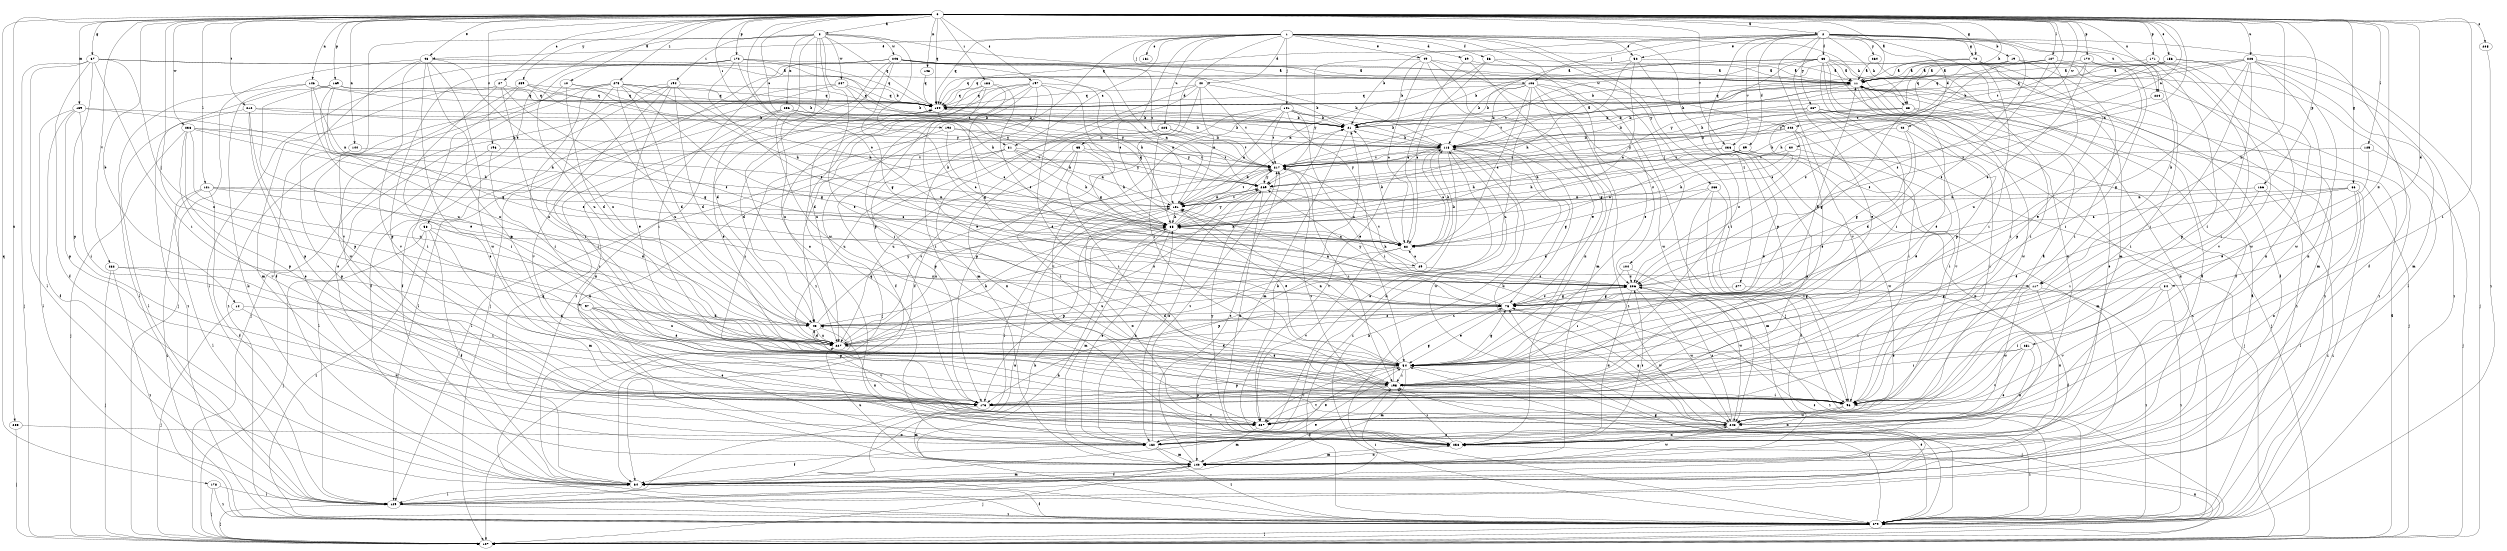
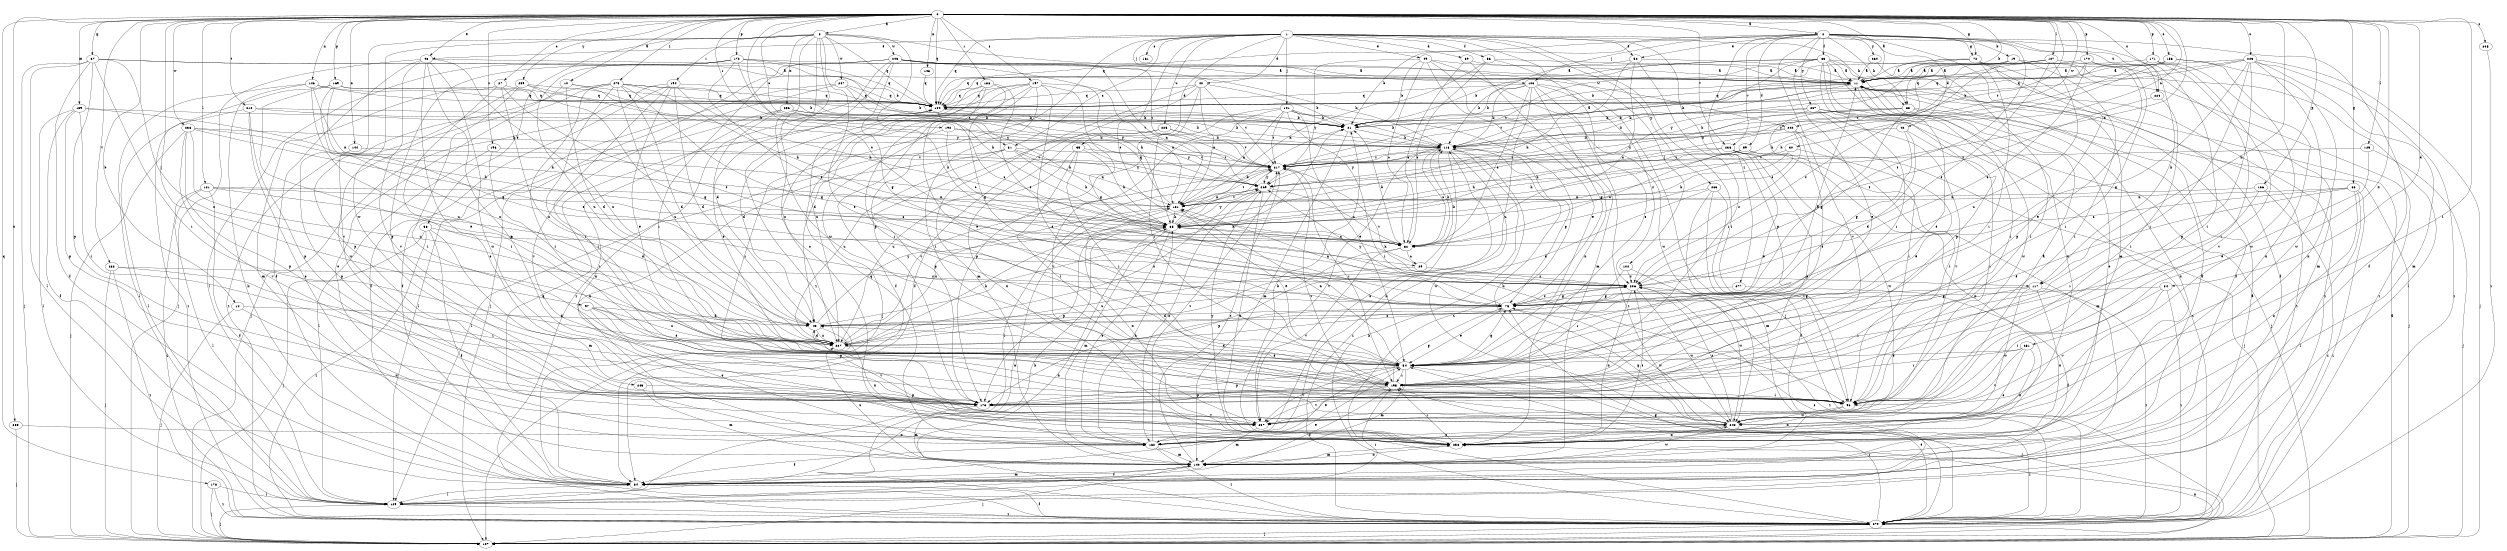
(1414, 258) -> (1409, 257)
none -> (640, 386)
